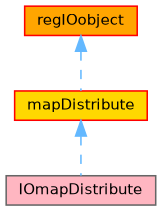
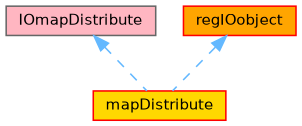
(81, 156) -> (126, 69)
